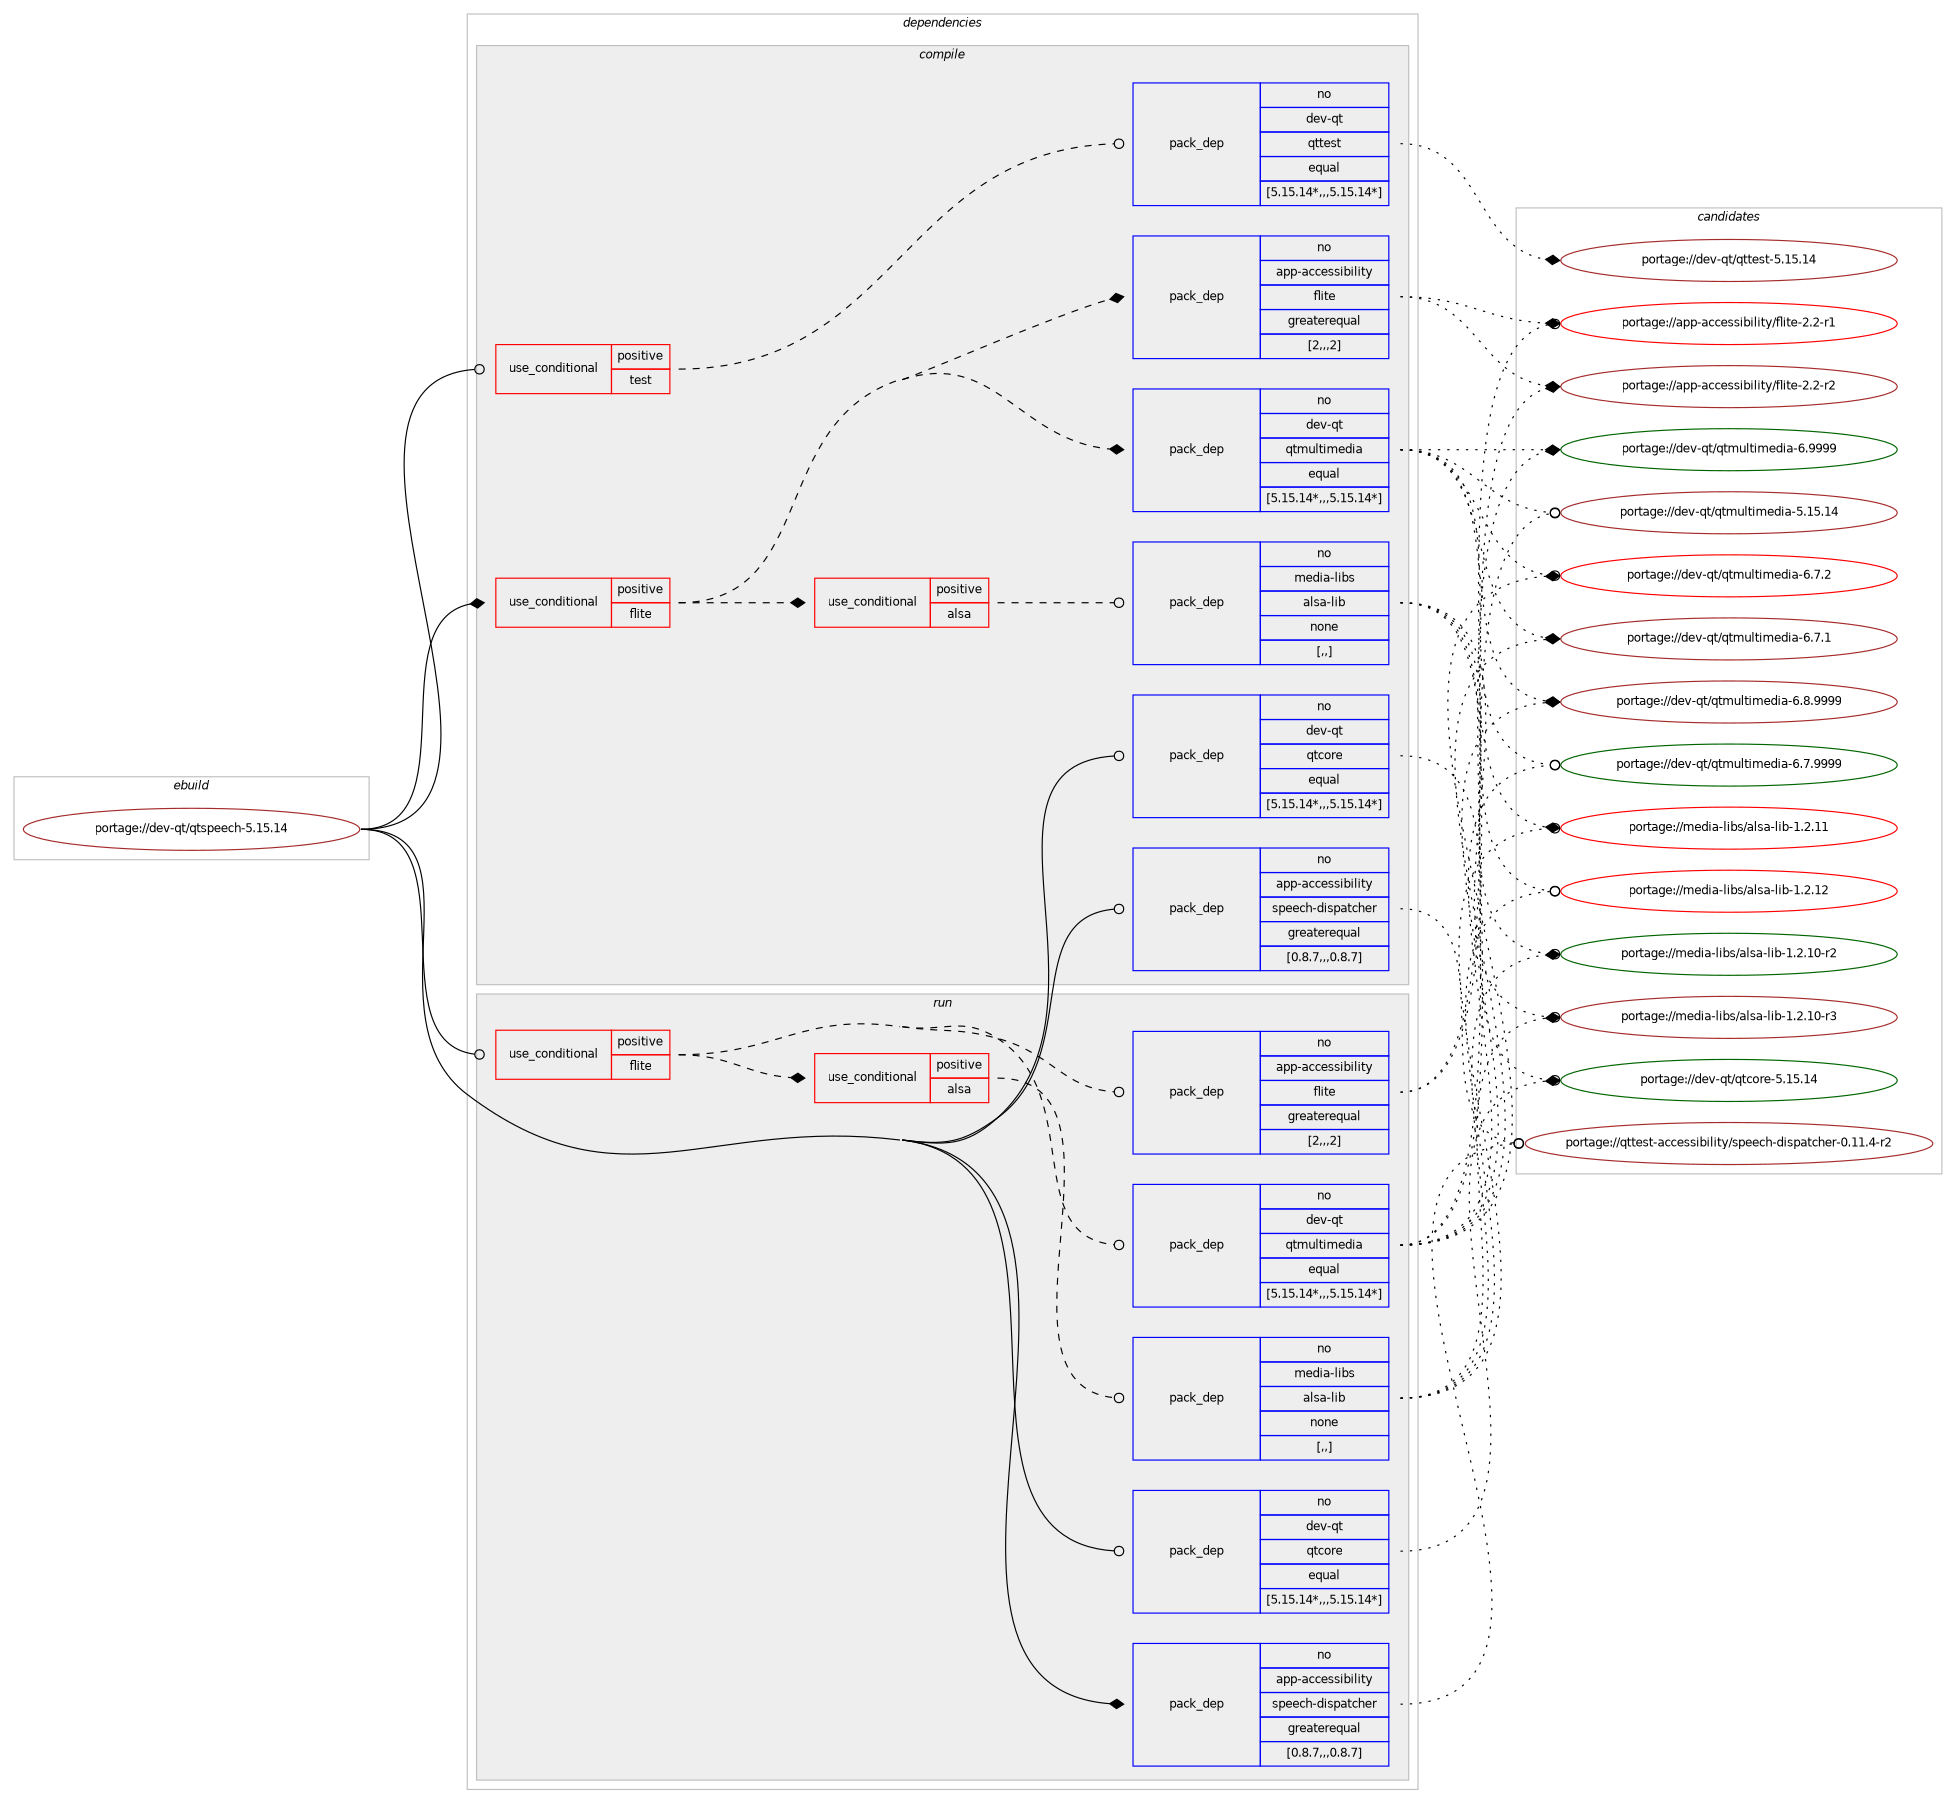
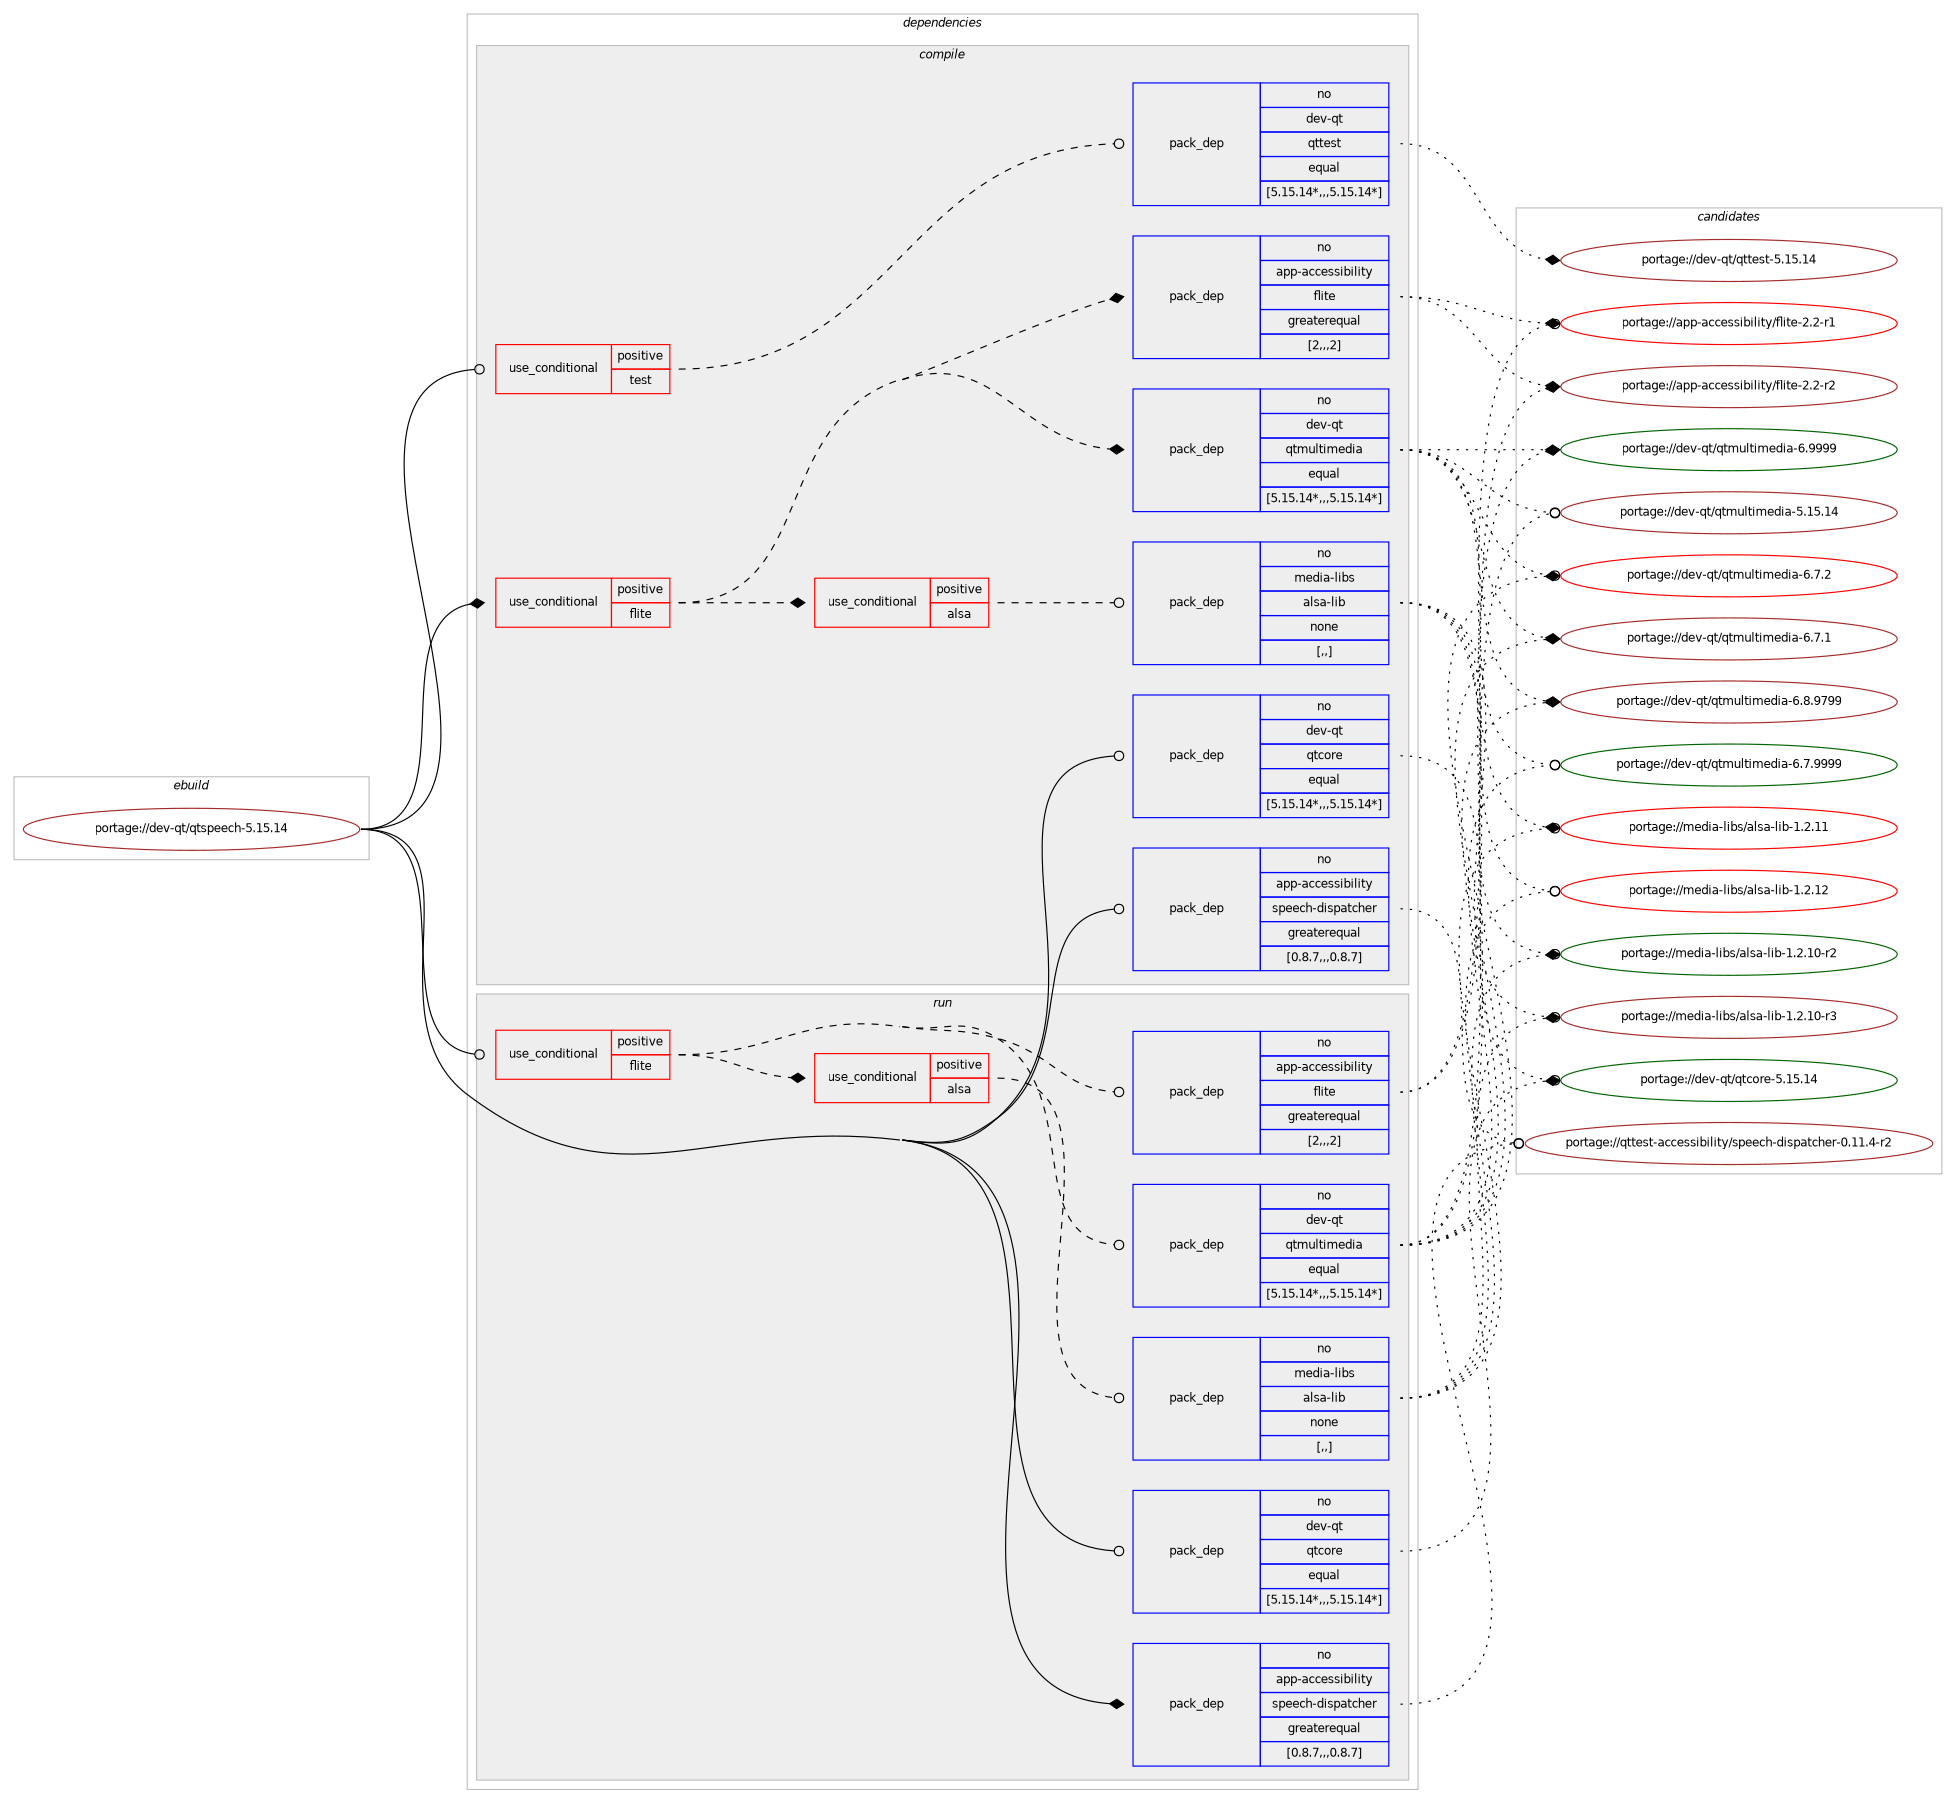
(1729, 702) -> (1729, 702)
